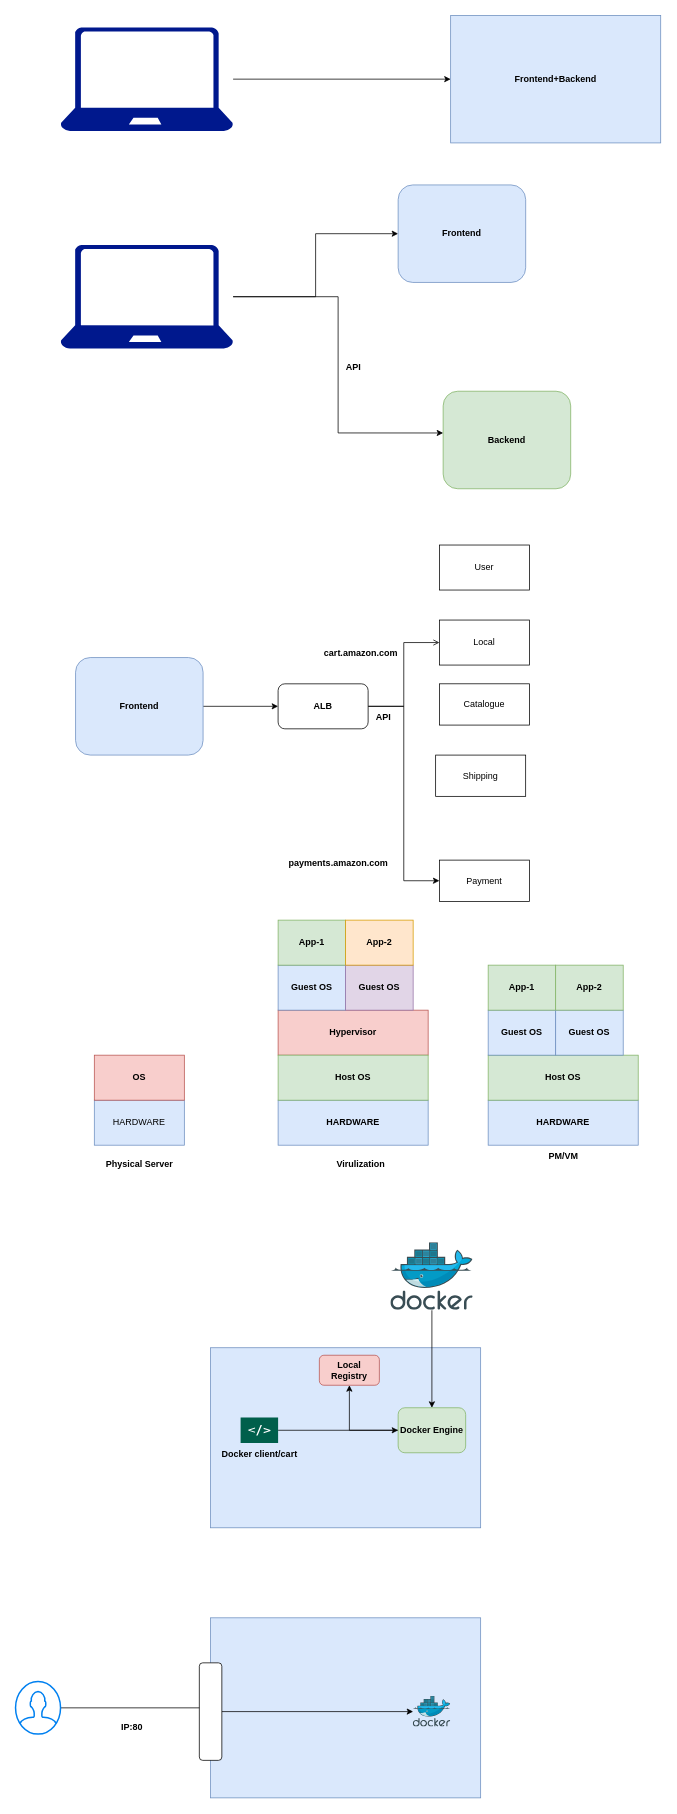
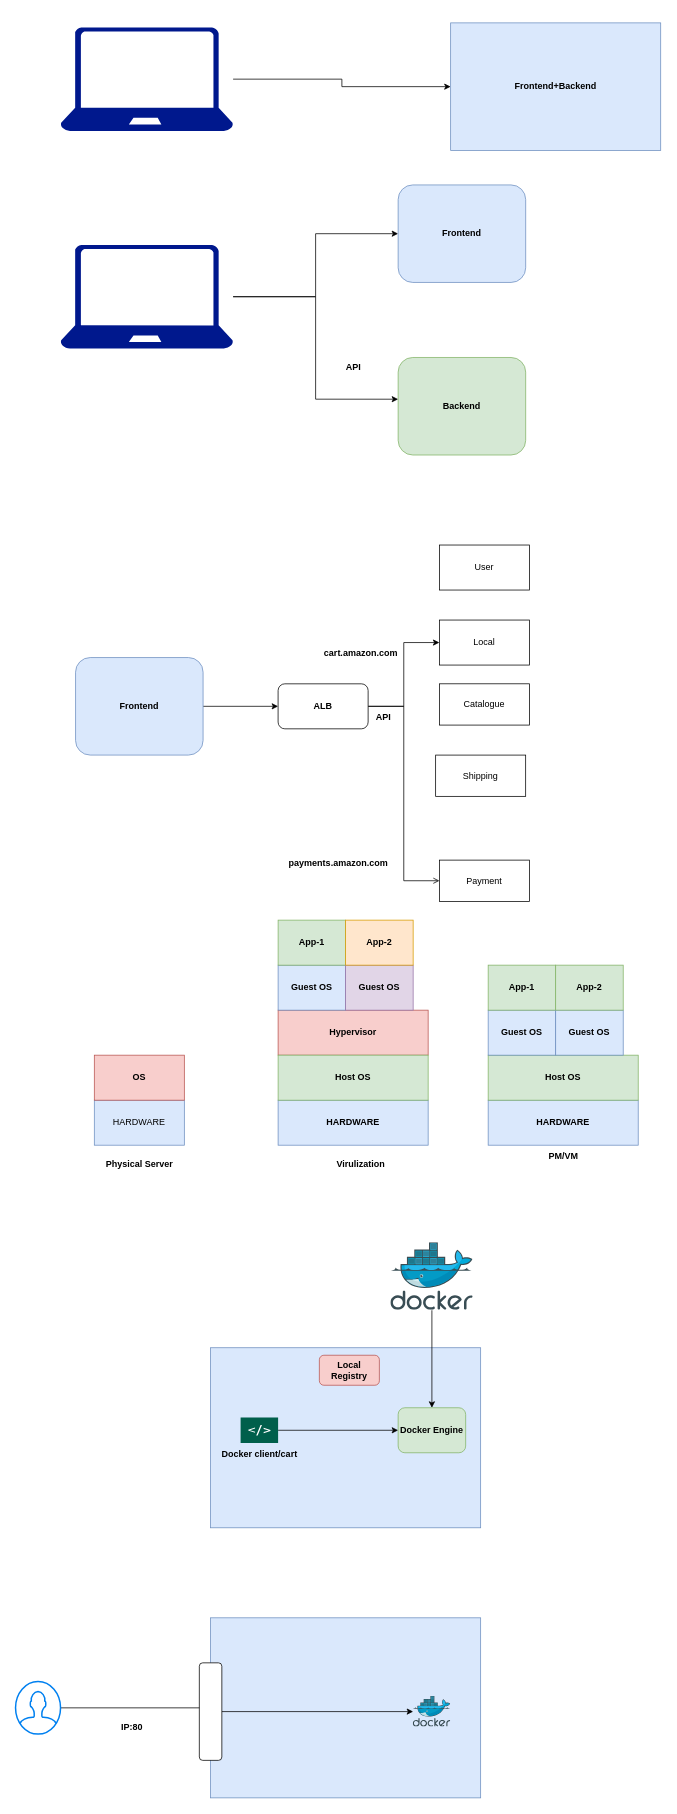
(555, 79) -> (555, 87)
(507, 440) -> (462, 406)
(434, 642) -> (432, 642)
(432, 881) -> (434, 881)
(349, 1409) -> none
